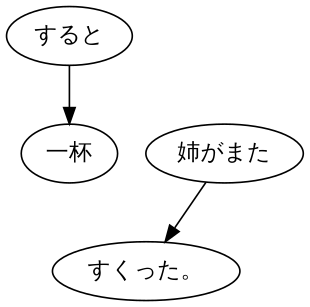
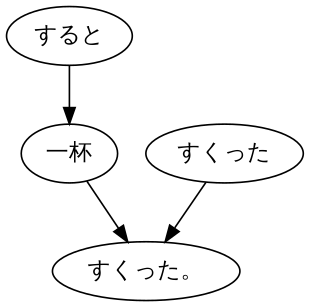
(225, 154) -> (225, 154)
none -> (103, 205)
